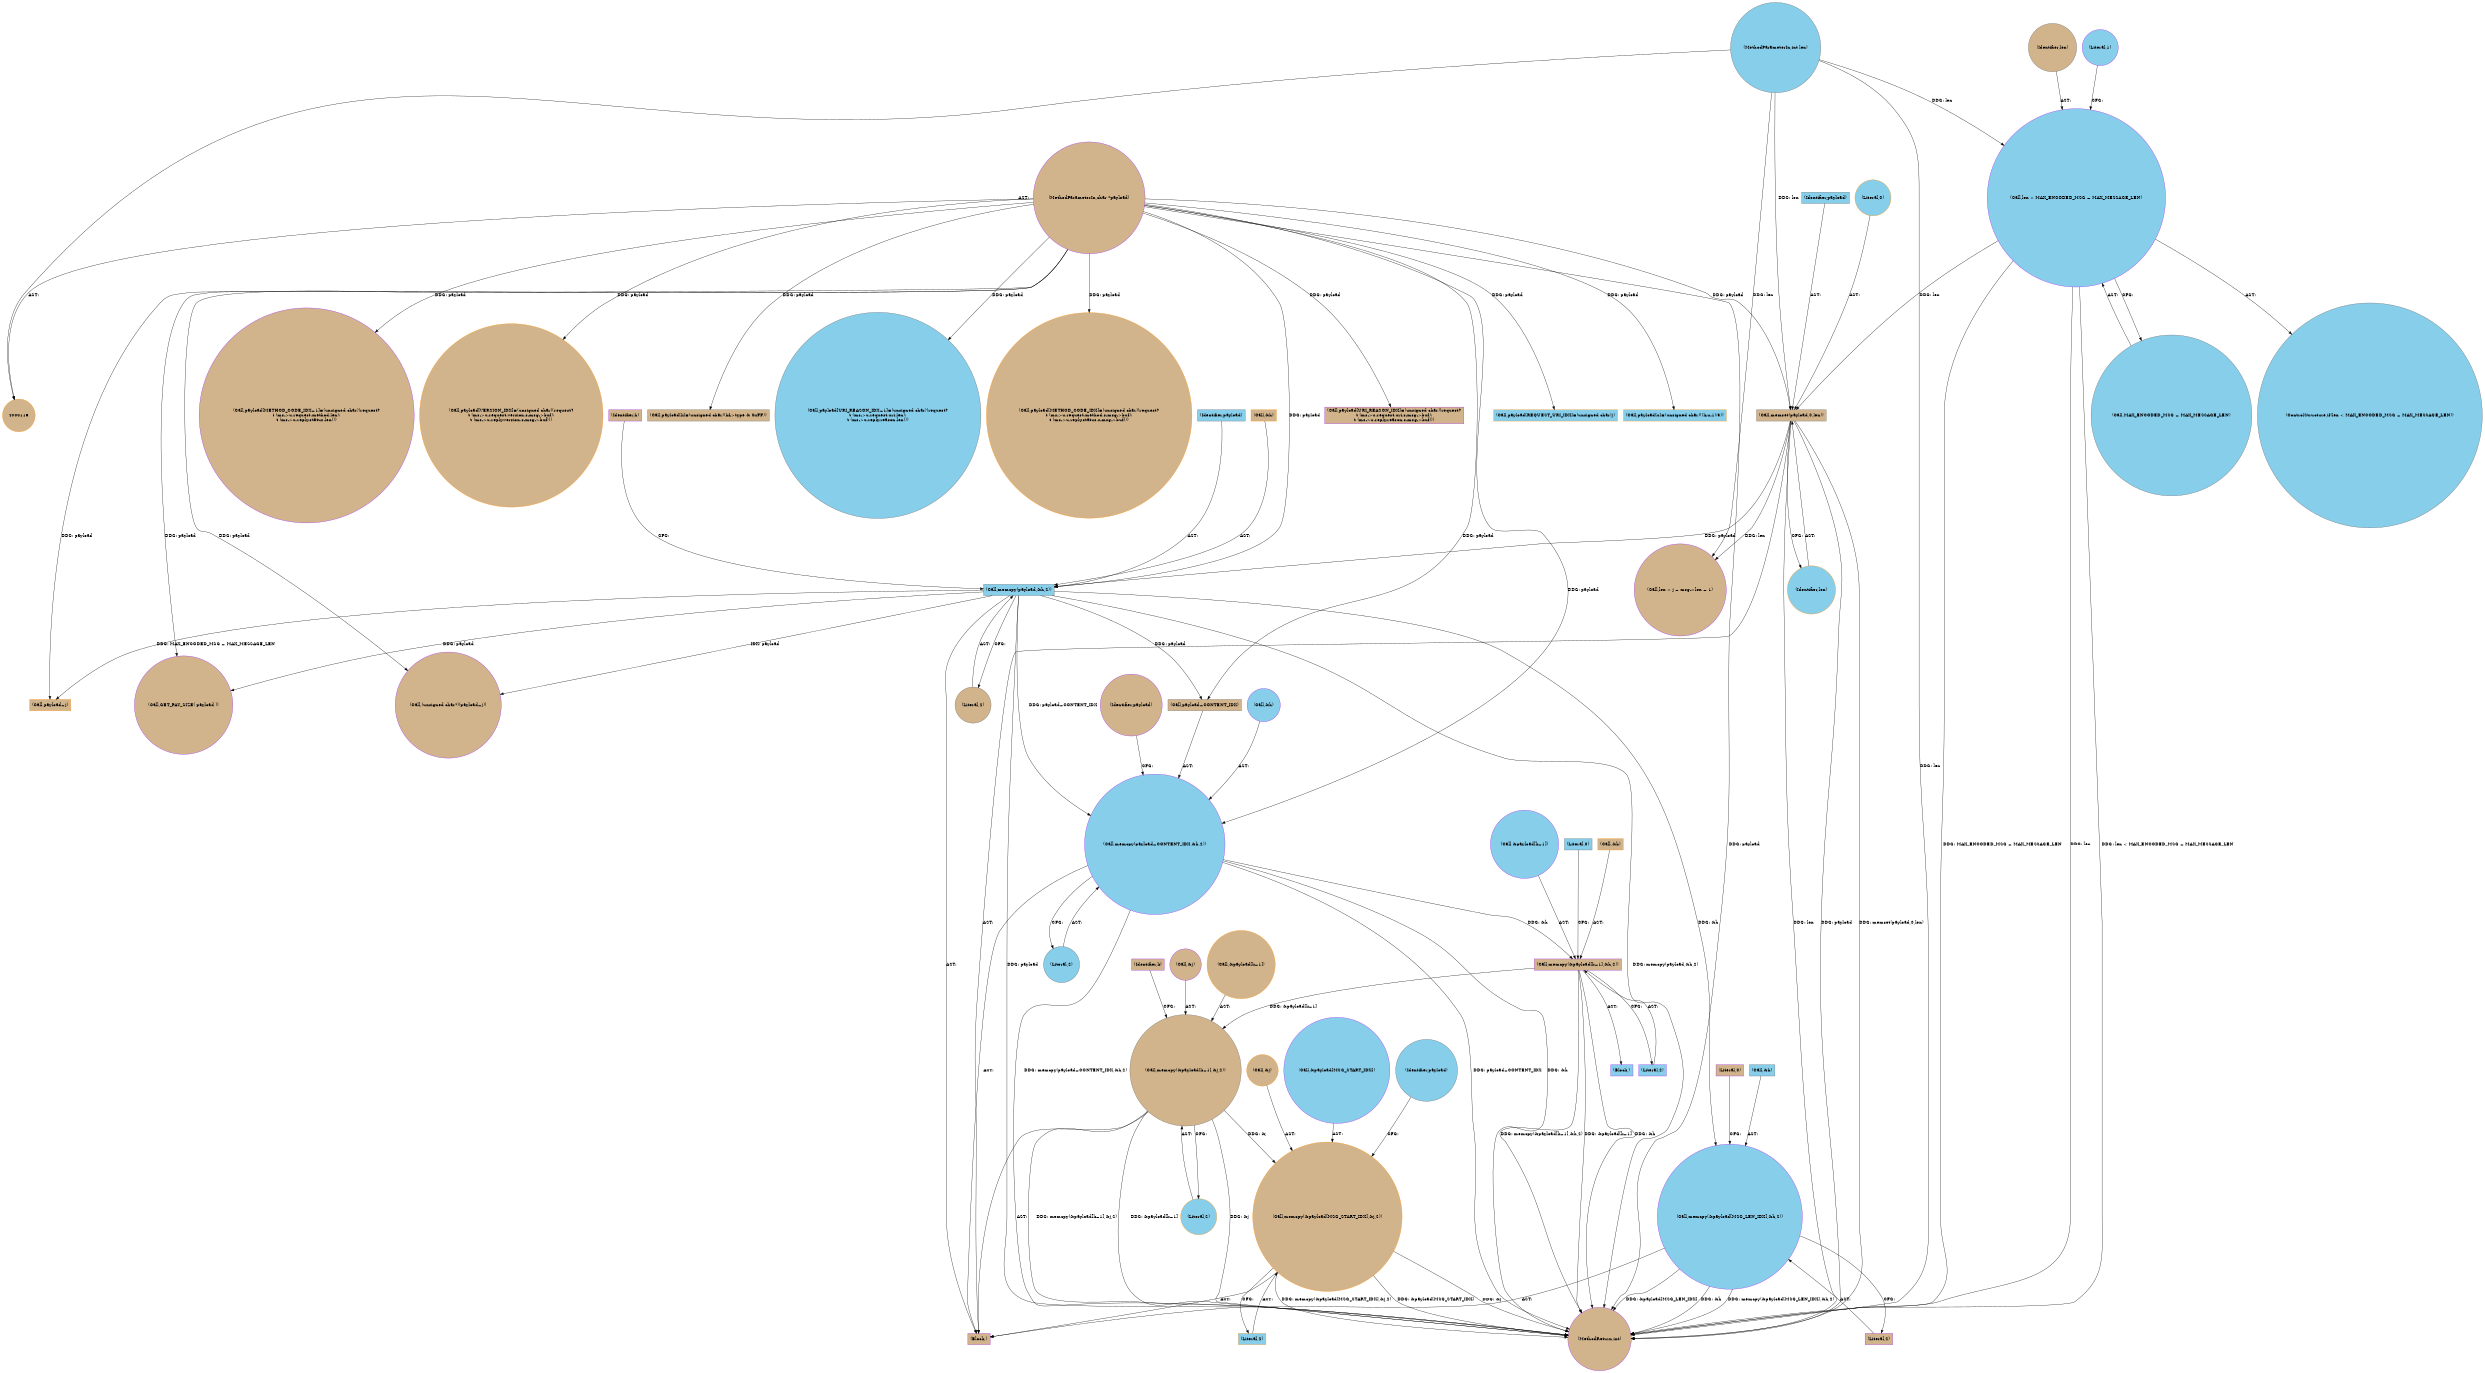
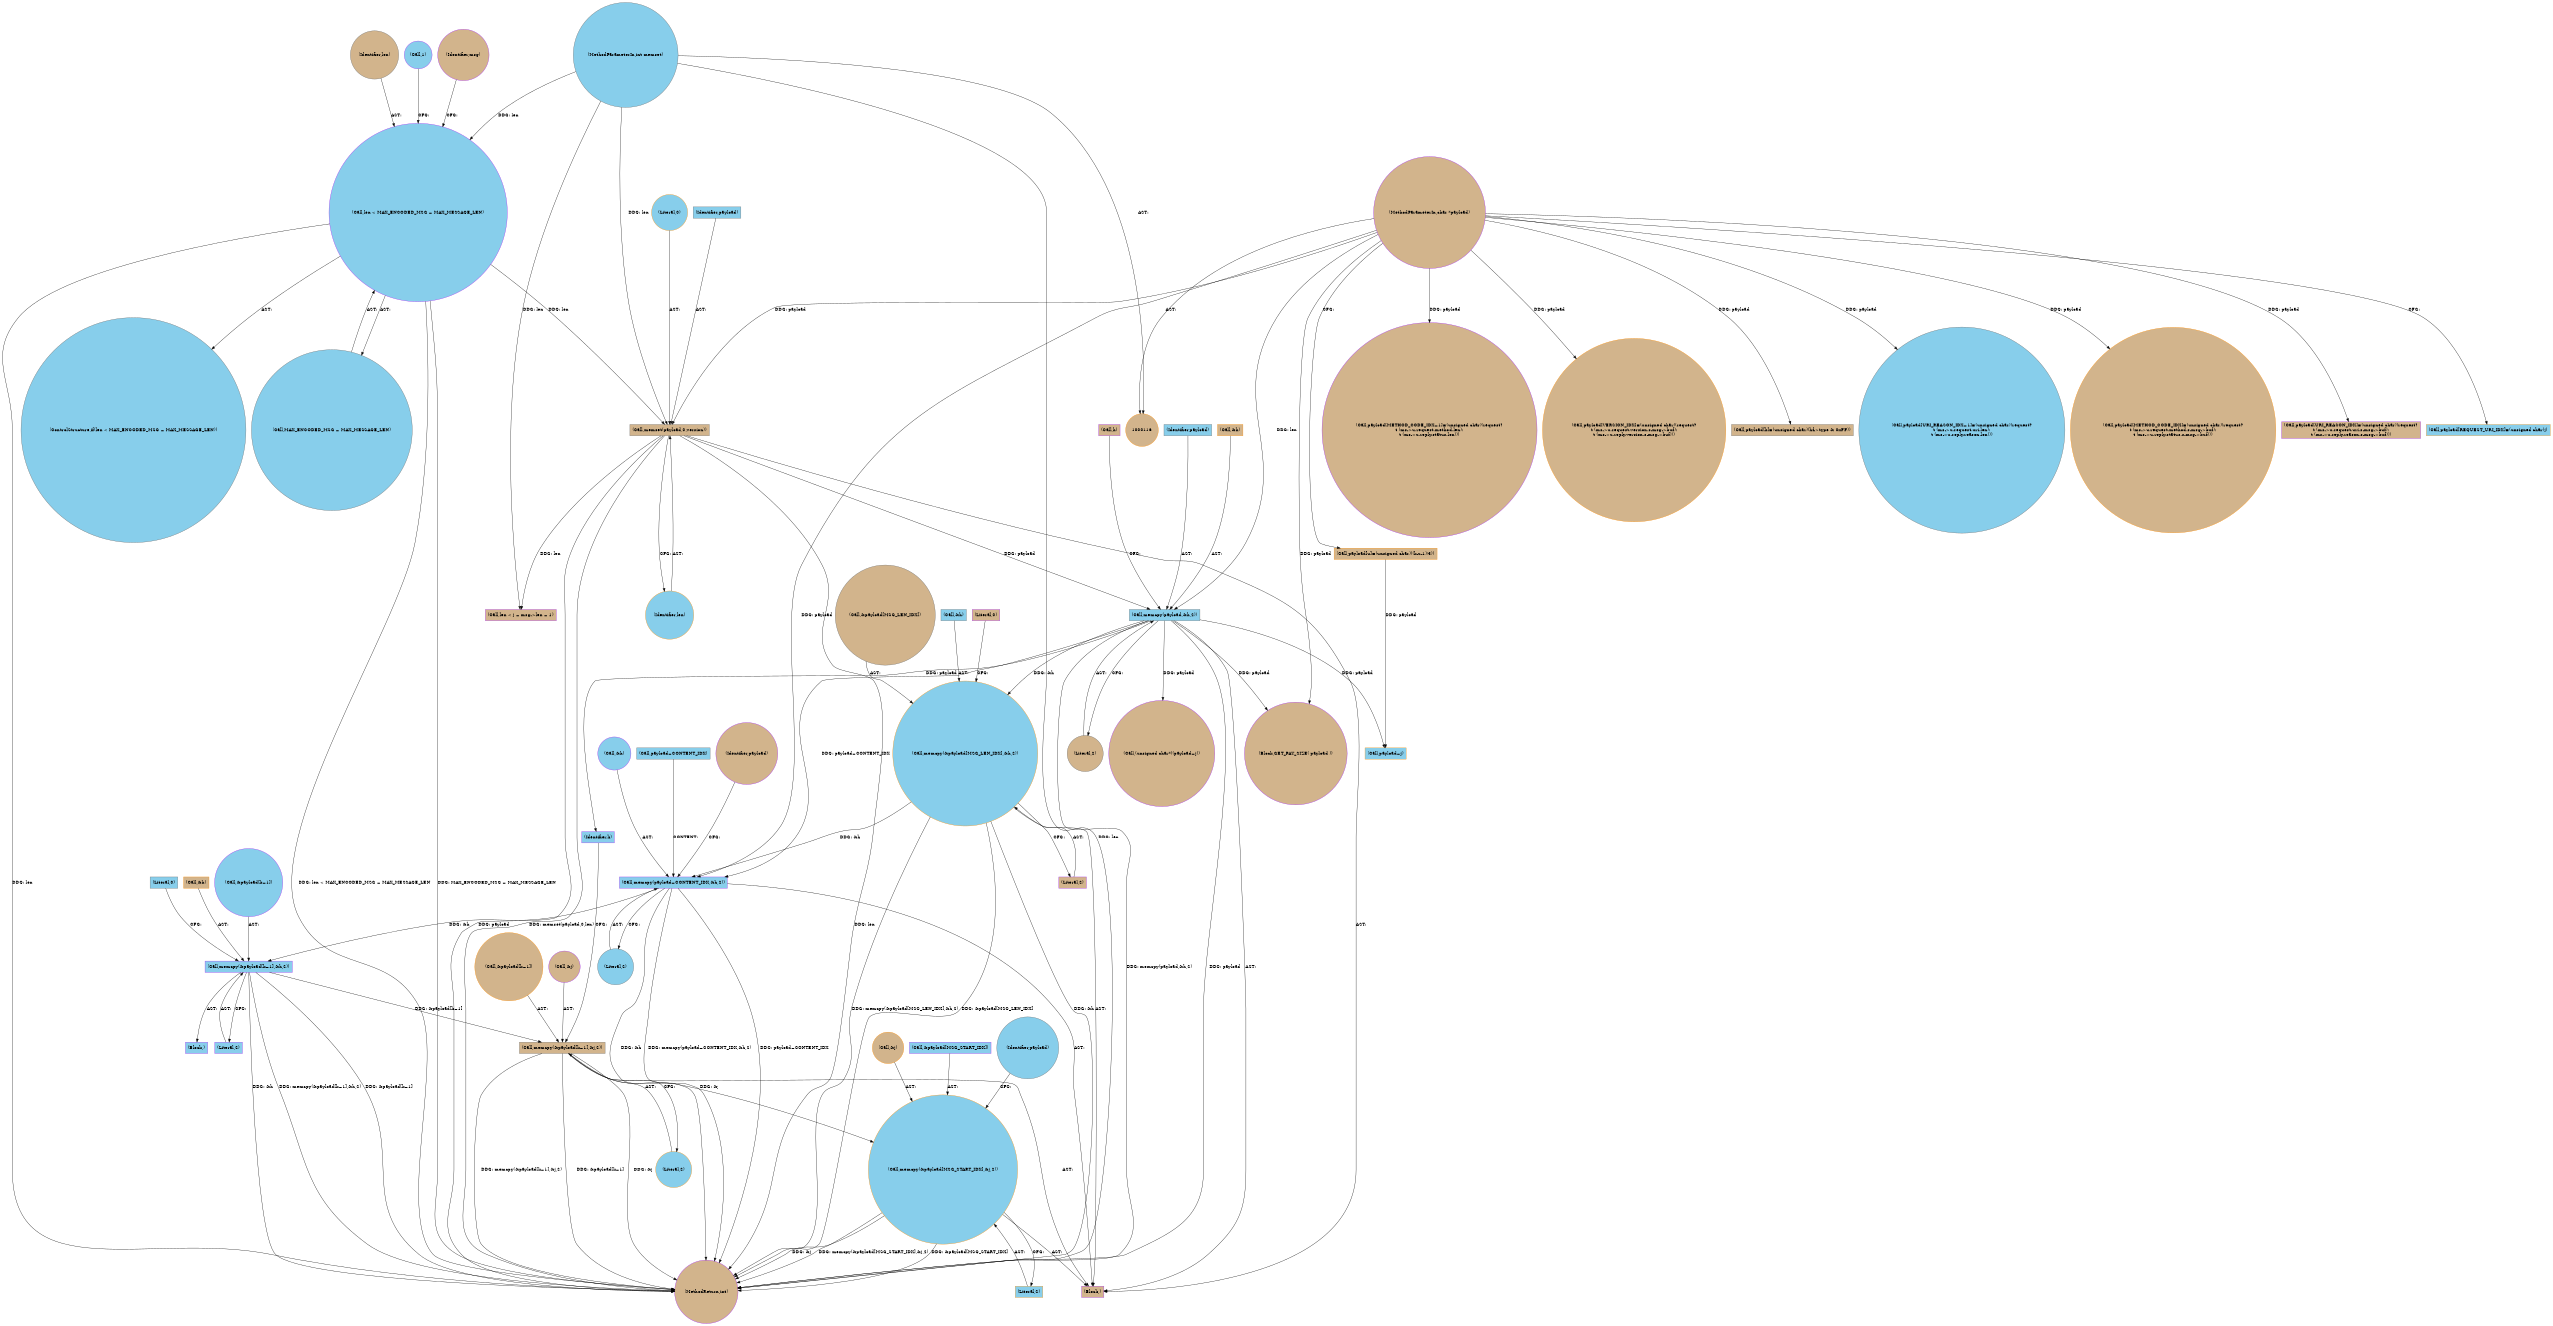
(1776, 48) -> (626, 55)
(2100, 48) -> (418, 55)
none -> (463, 55)
(177, 294) -> (1386, 652)
(228, 295) -> none
(1507, 295) -> (2415, 310)
(1623, 295) -> (1329, 310)
(2129, 295) -> (386, 310)
(1477, 404) -> none
(19, 415) -> (1142, 430)
(625, 415) -> (1109, 430)
(1305, 415) -> (1287, 430)
(1675, 415) -> (1386, 554)
(1791, 415) -> (670, 430)
(1738, 483) -> none
(1680, 590) -> (521, 615)
none -> (885, 615)
(1131, 631) -> (801, 676)
(216, 644) -> (1358, 673)
(765, 644) -> (1179, 673)
(50, 705) -> (1386, 754)
(184, 705) -> (1296, 754)
(1205, 705) -> (673, 754)
(1189, 766) -> (687, 837)
none -> (805, 843)
(1155, 844) -> (673, 883)
(1148, 965) -> (598, 837)
(1578, 965) -> (249, 967)
(1186, 1070) -> (562, 1048)
(1337, 1070) -> (950, 1048)
(1327, 1217) -> (943, 1170)
(1730, 1217) -> (965, 754)
